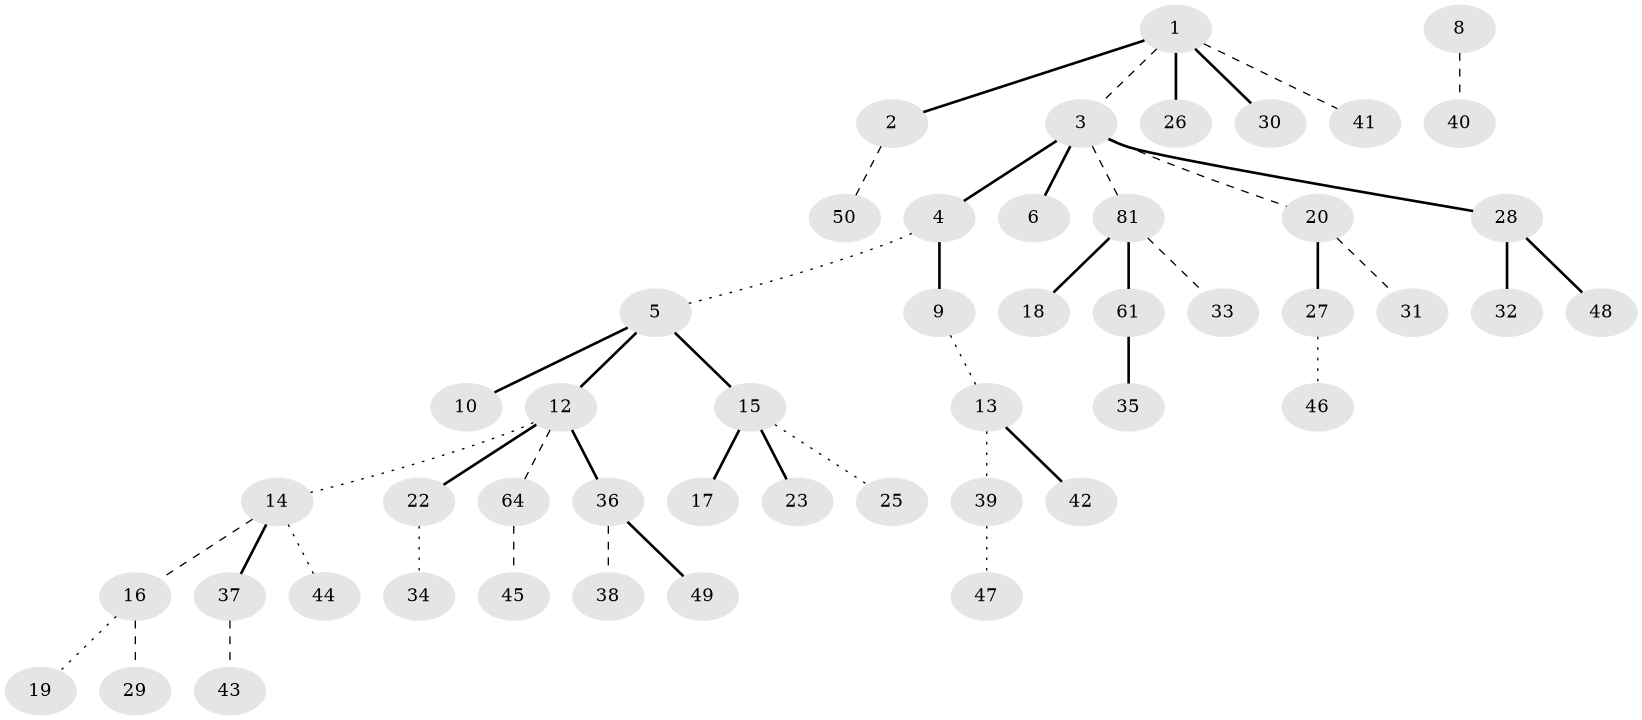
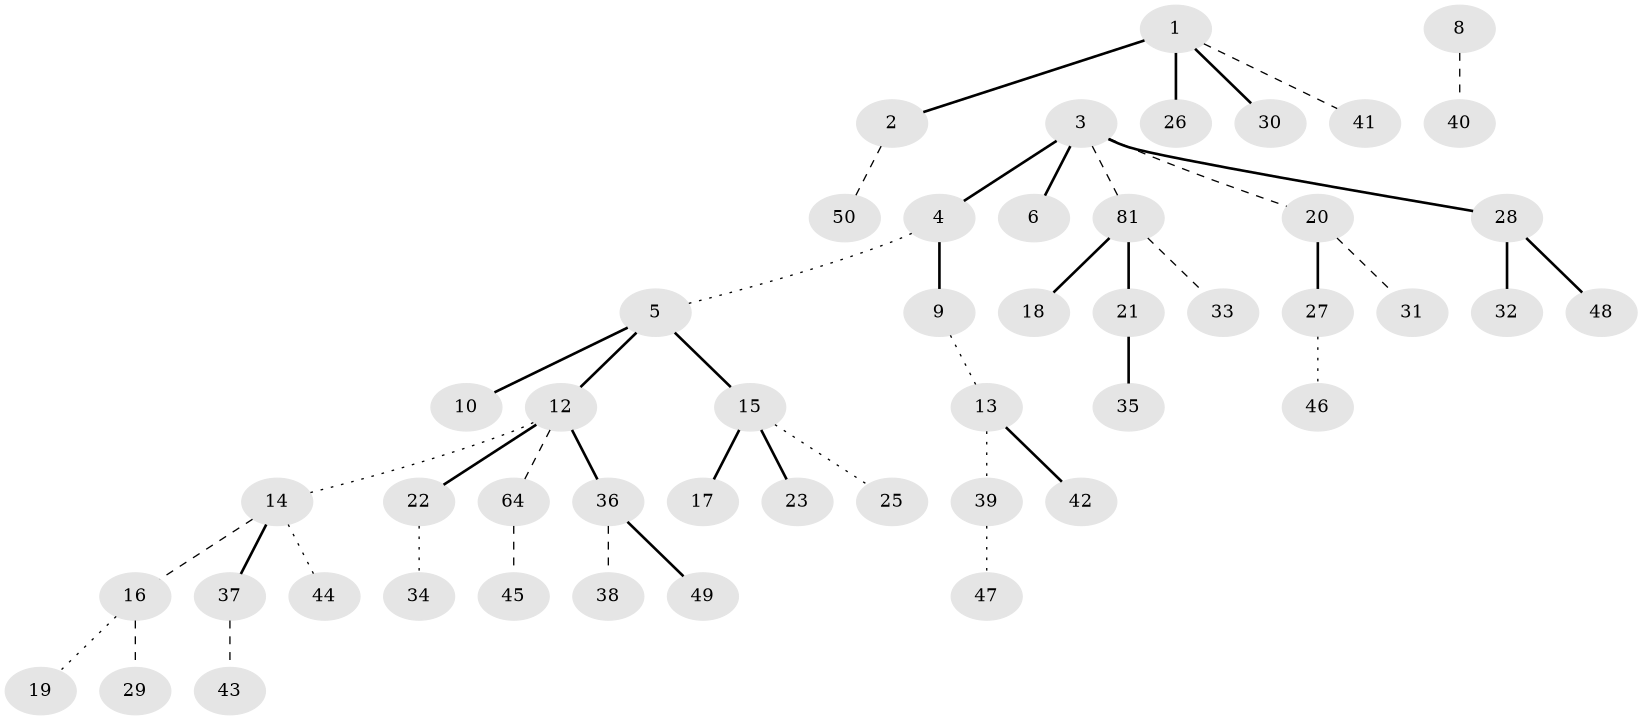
(1129, 76) -> none
(1129, 313) -> (1129, 313)
